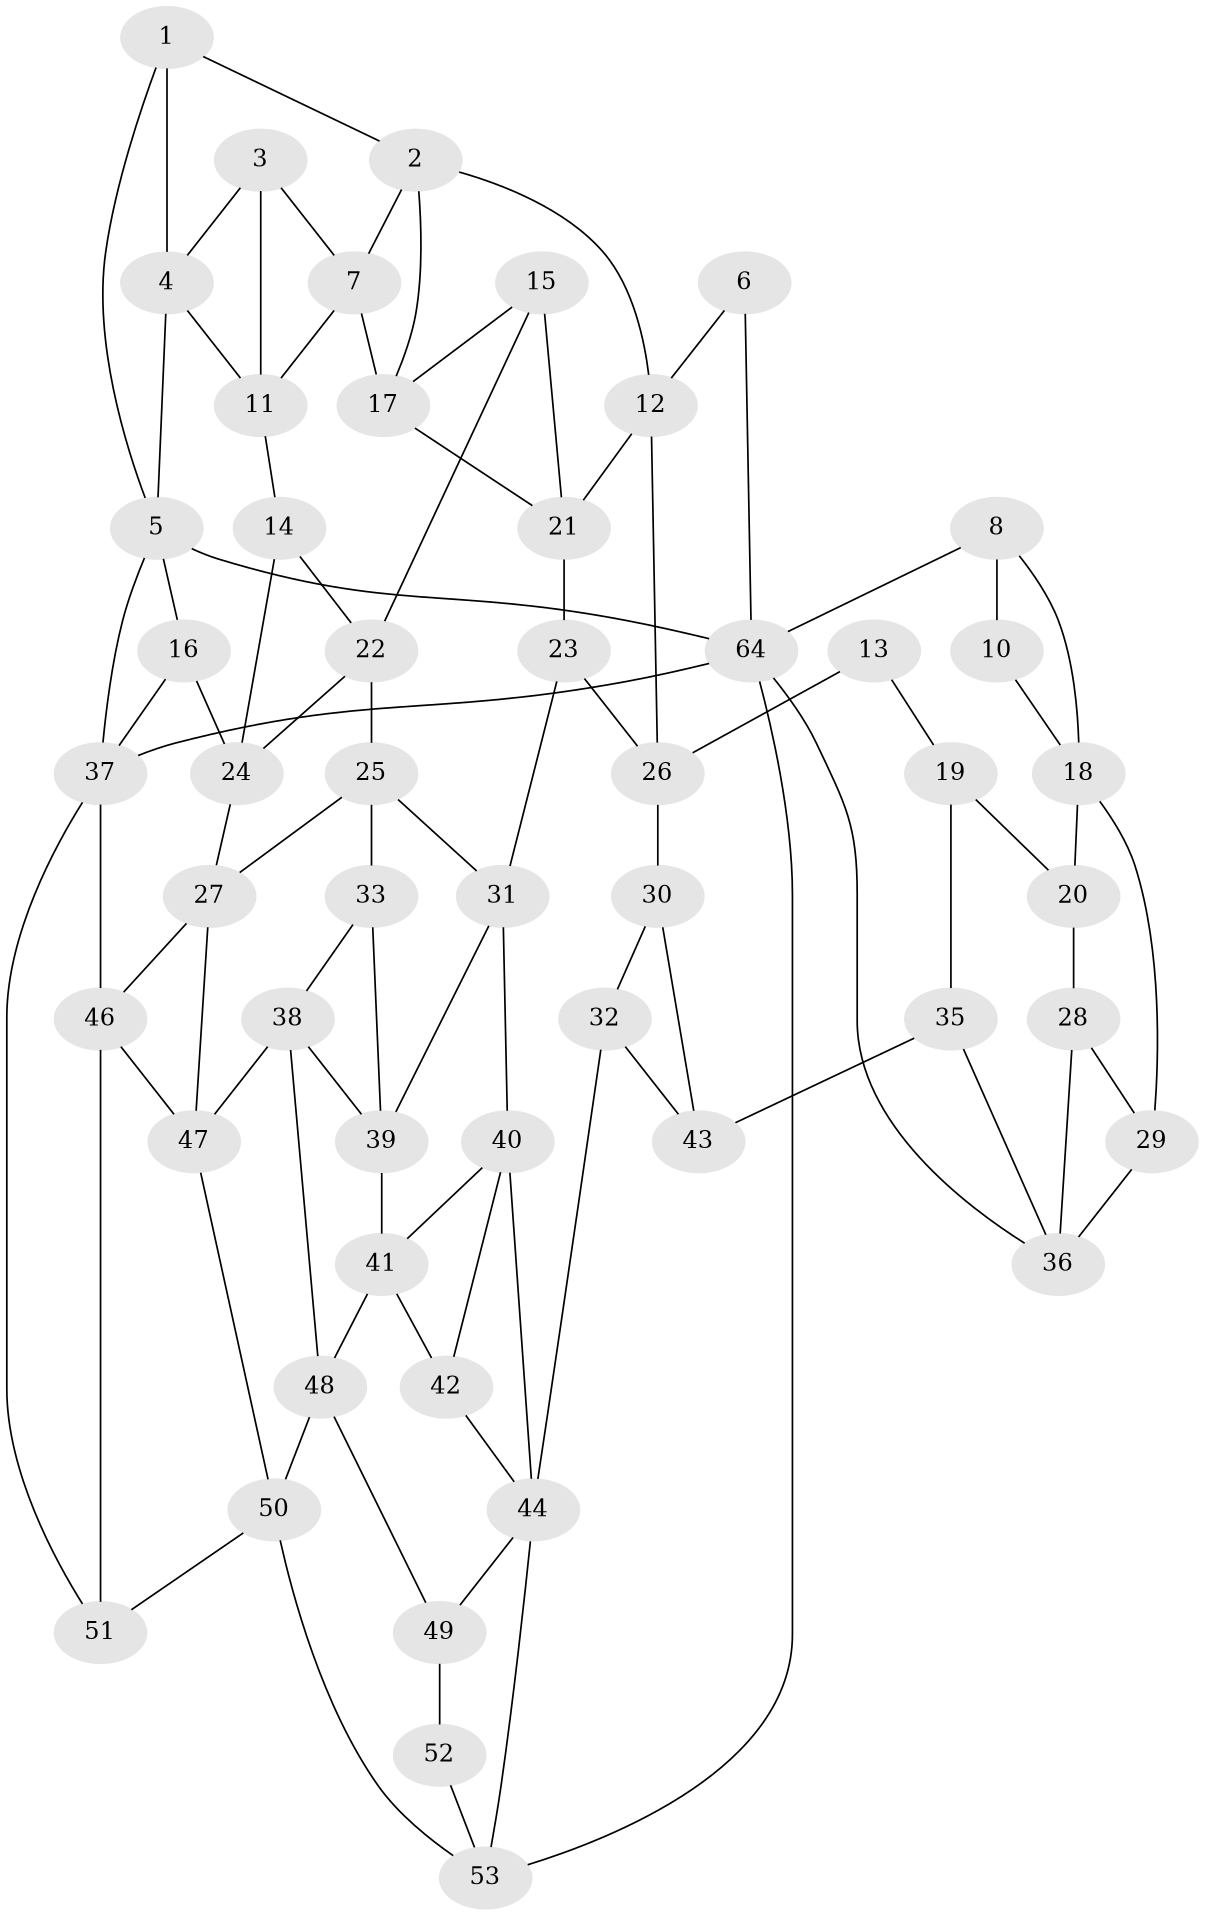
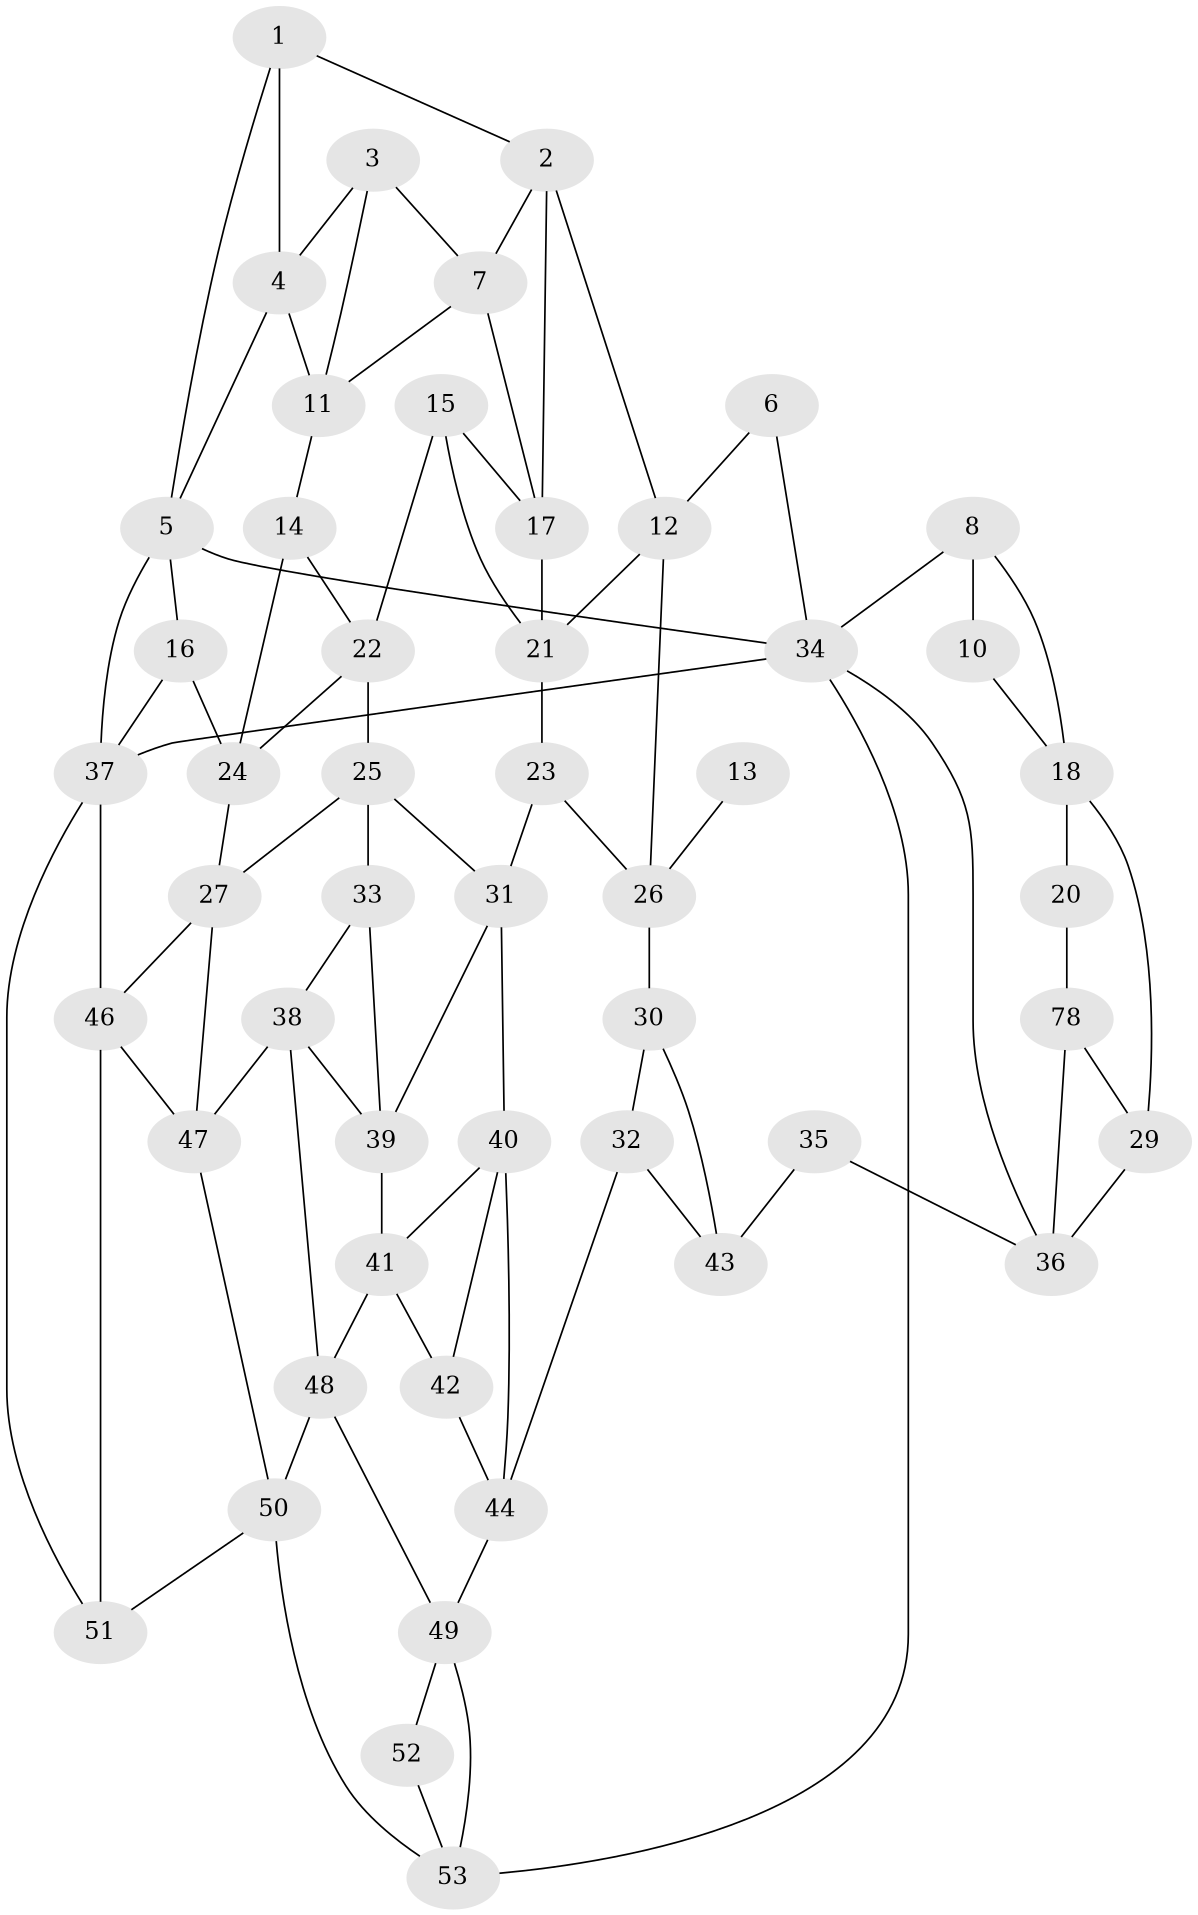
(752, 651) -> (811, 651)
(951, 774) -> none
(1074, 1019) -> (1067, 1019)
(513, 1694) -> (470, 1755)
